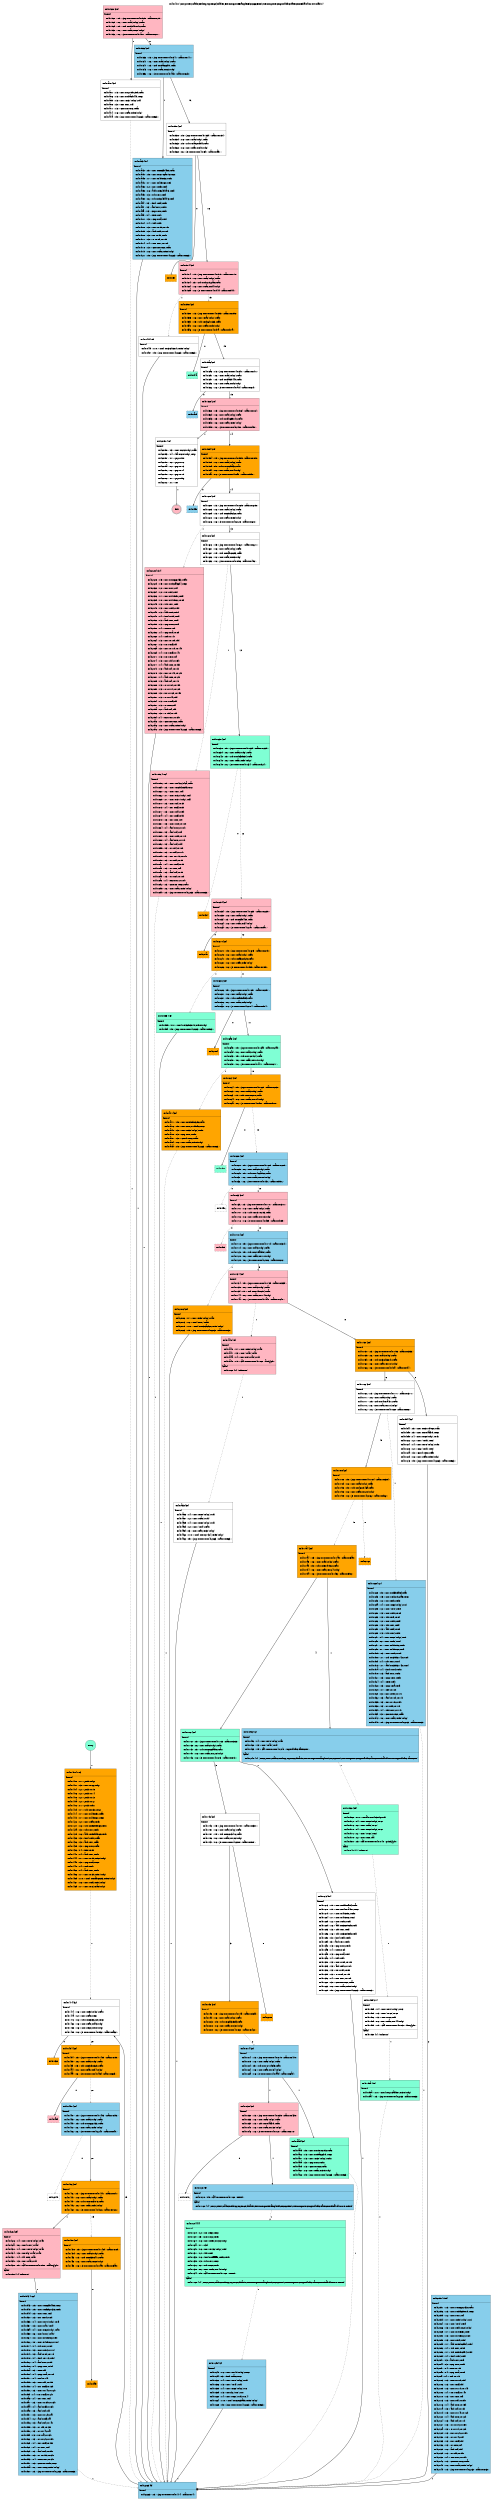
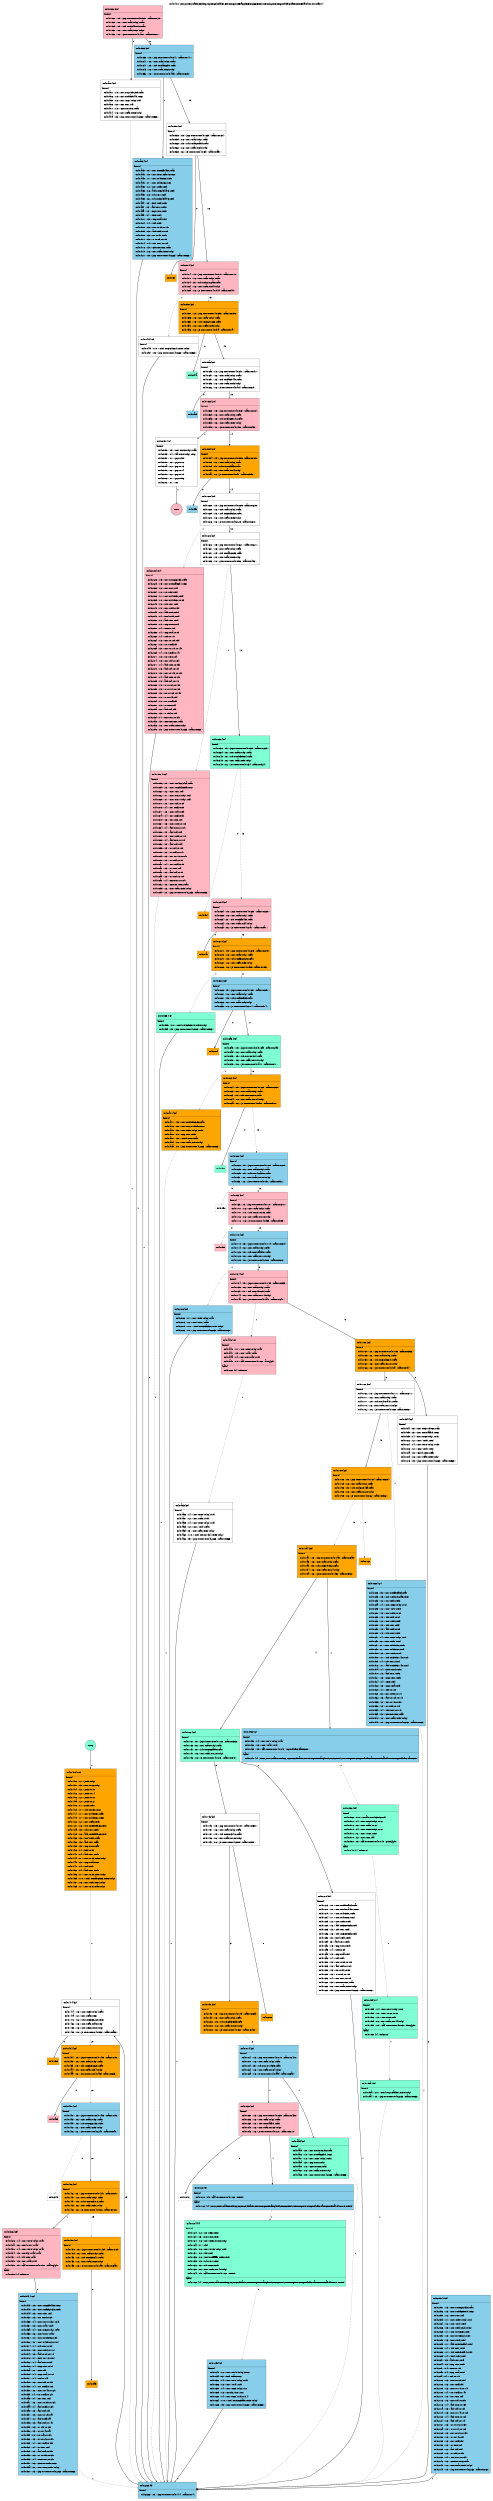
(177, 509) -> (177, 509)
(203, 1320) -> (203, 1320)
(390, 2017) -> (390, 2017)
